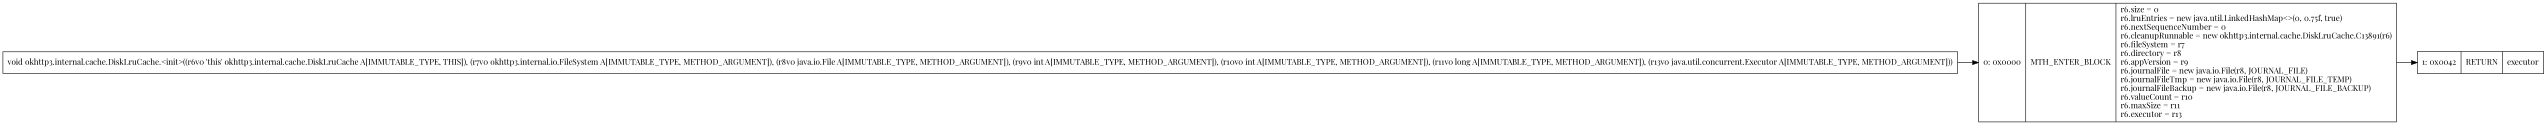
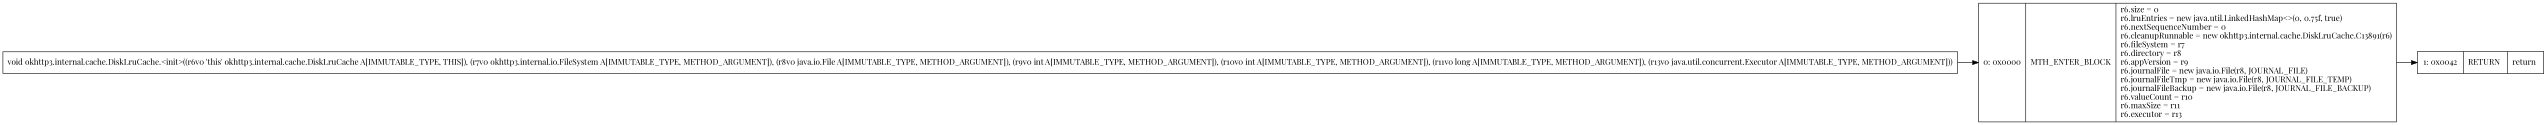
(2523, 62) -> (2524, 62)
